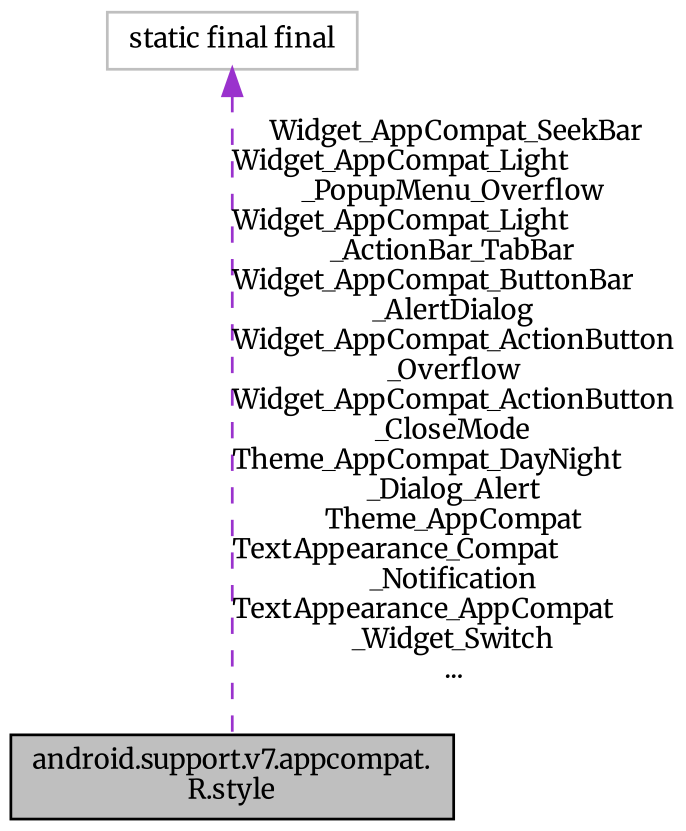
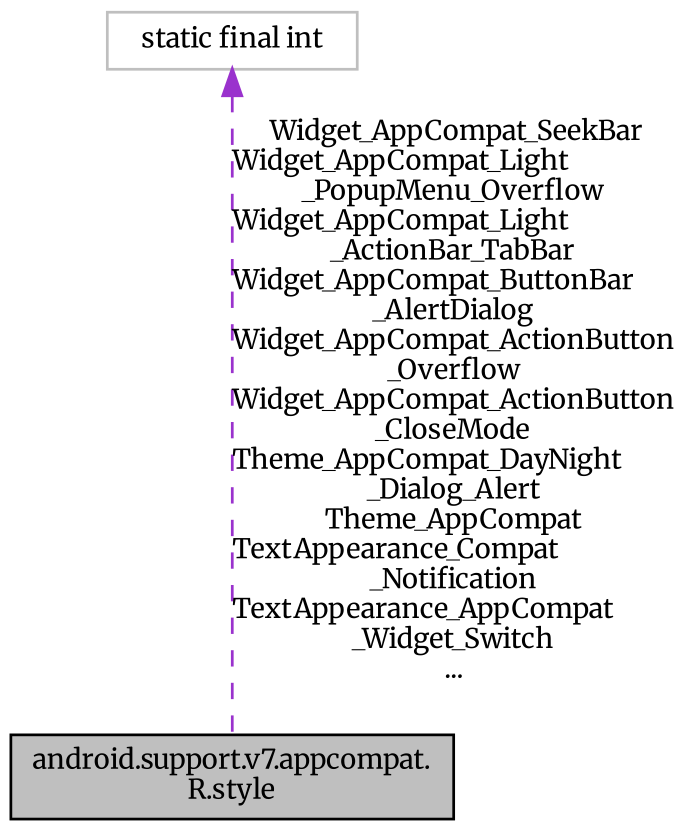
(232, 41) -> (232, 41)
